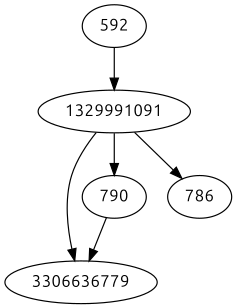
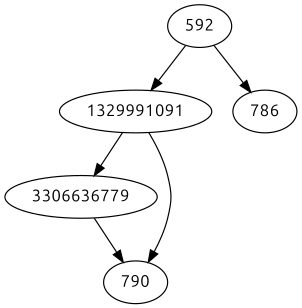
(154, 151) -> (229, 64)
(100, 234) -> (105, 235)
